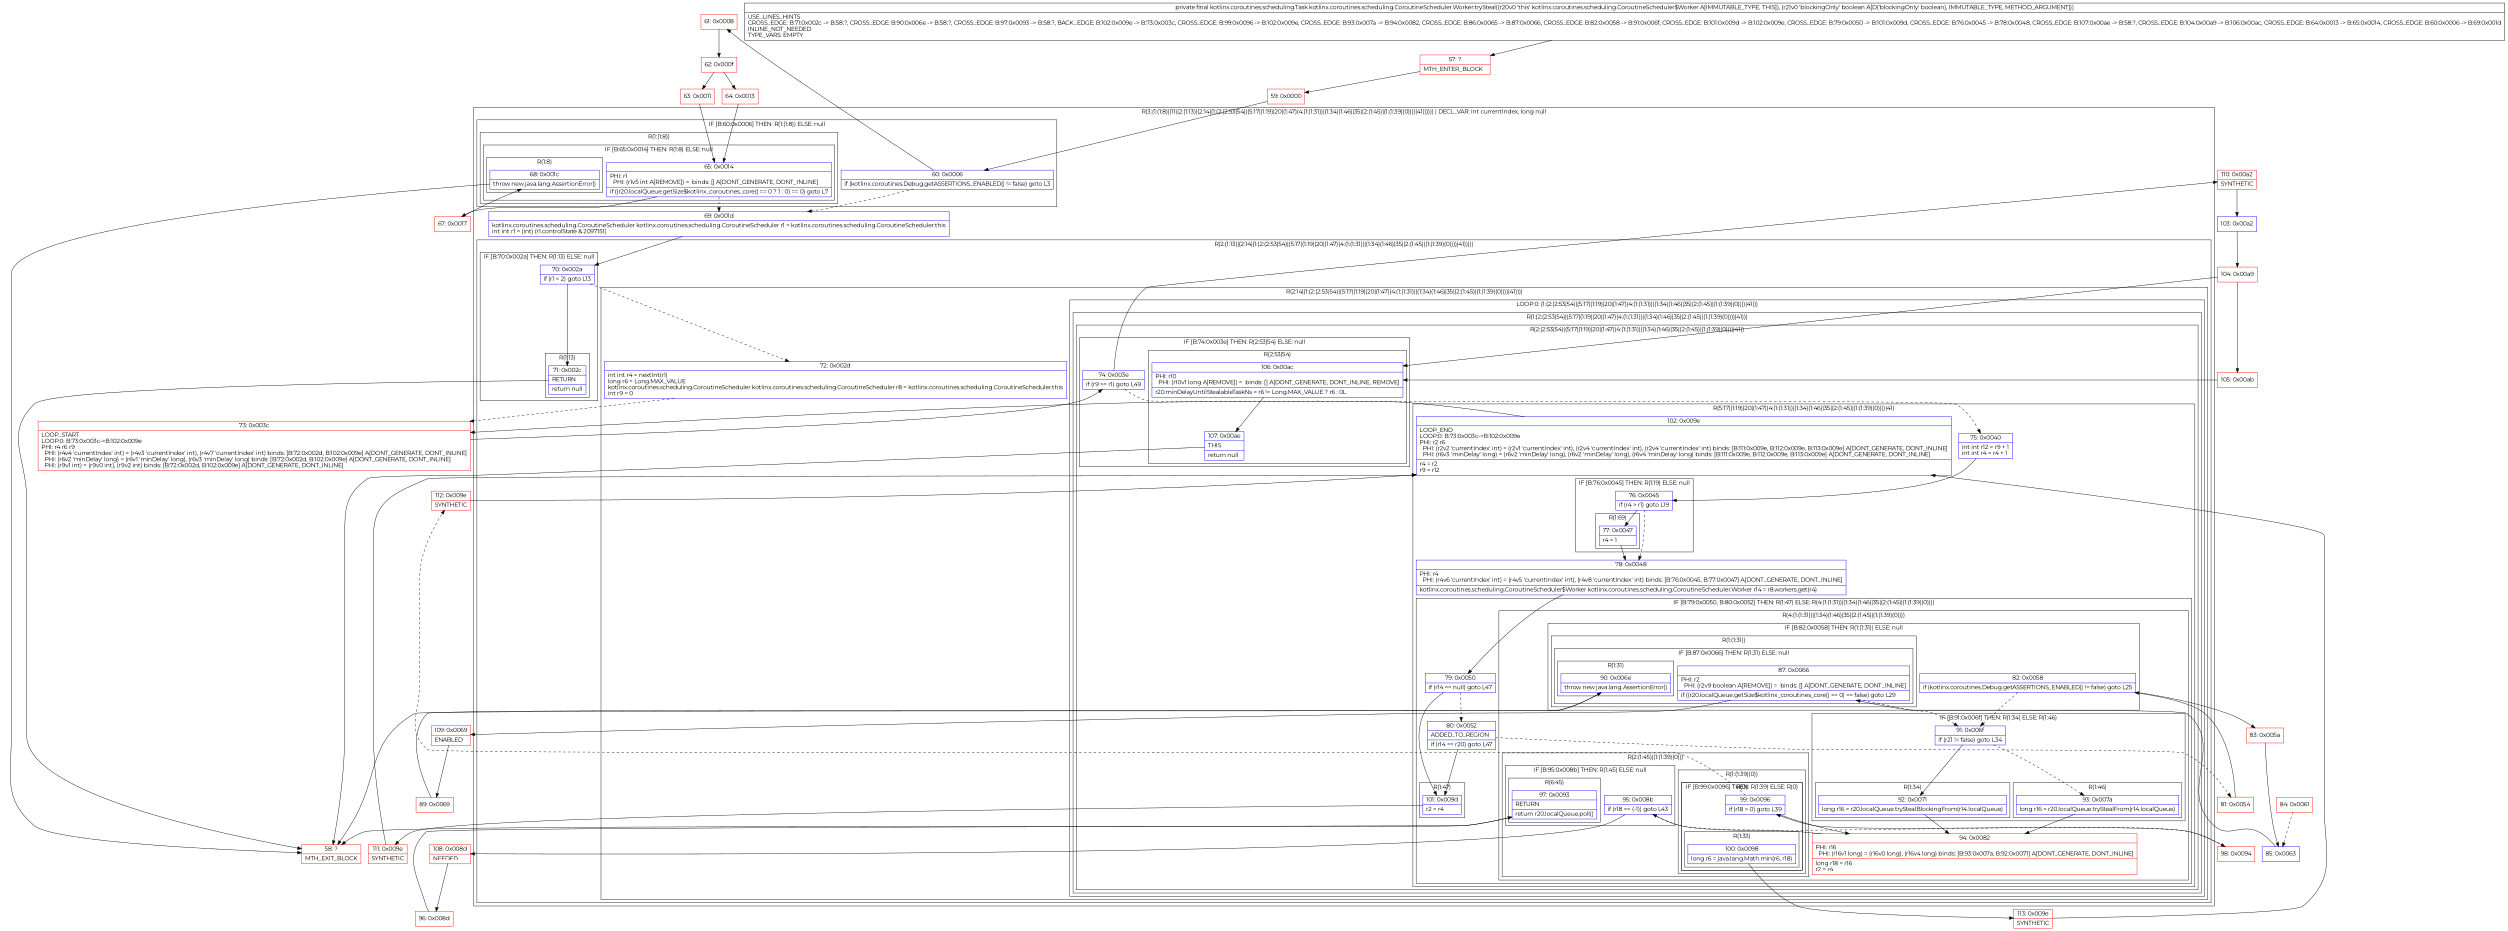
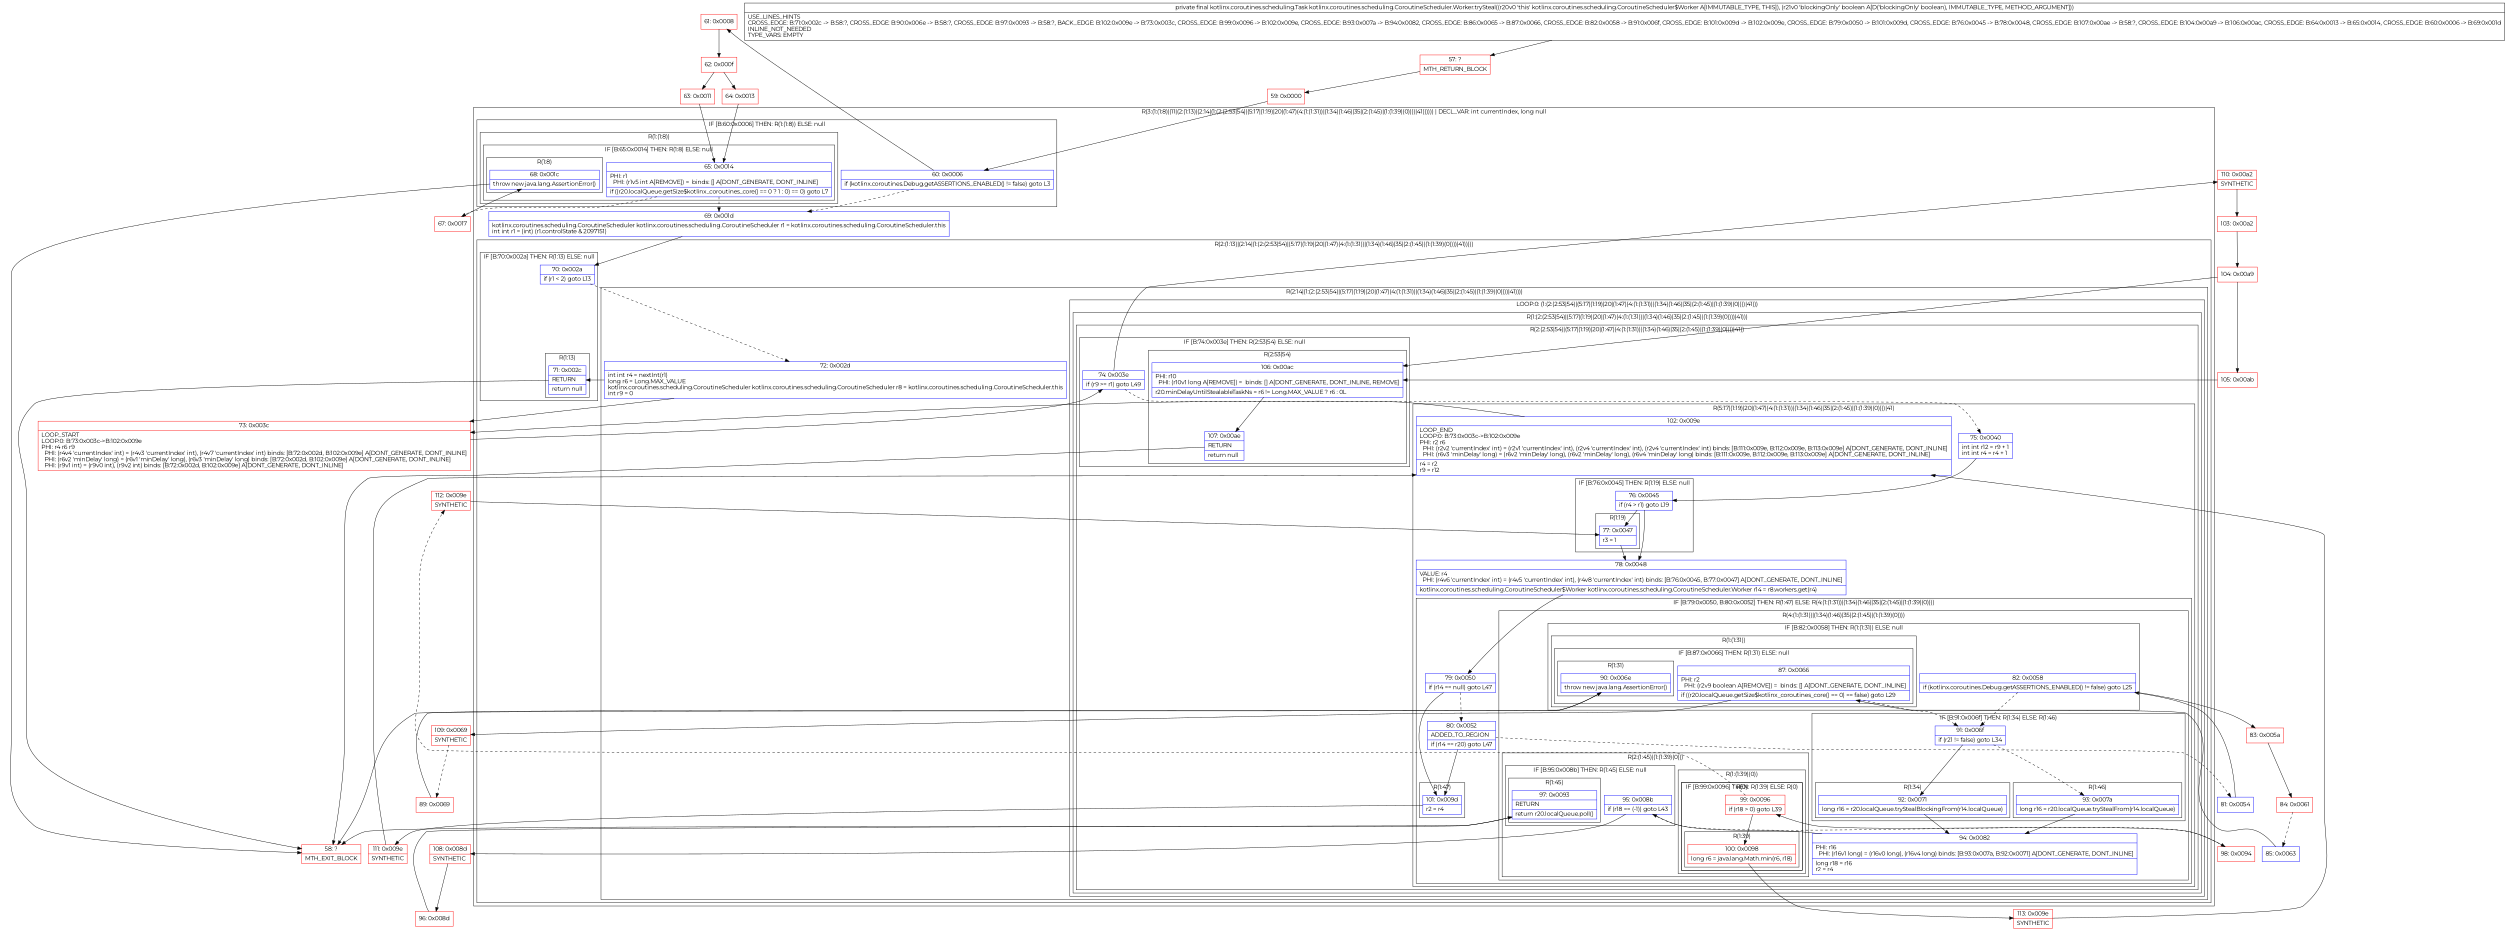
(1453, 69) -> (1455, 69)
(561, 208) -> (561, 208)
(2237, 224) -> (2237, 224)
(567, 323) -> (595, 380)
(574, 410) -> (574, 410)
(1215, 446) -> (1220, 446)
(942, 495) -> (1033, 518)
(1618, 518) -> (1618, 518)
(1644, 533) -> (1644, 533)
(1610, 540) -> (1610, 540)
(1430, 574) -> (1434, 574)
(449, 740) -> (451, 740)
(443, 769) -> (443, 769)
(1554, 783) -> (1554, 783)
(2269, 793) -> (2279, 768)
(1755, 805) -> (1755, 805)
(2235, 805) -> (2235, 805)
(1812, 825) -> (1749, 827)
(1742, 836) -> (1742, 836)
(1742, 854) -> (1742, 854)
(1975, 854) -> (1975, 854)
(445, 859) -> (449, 859)
